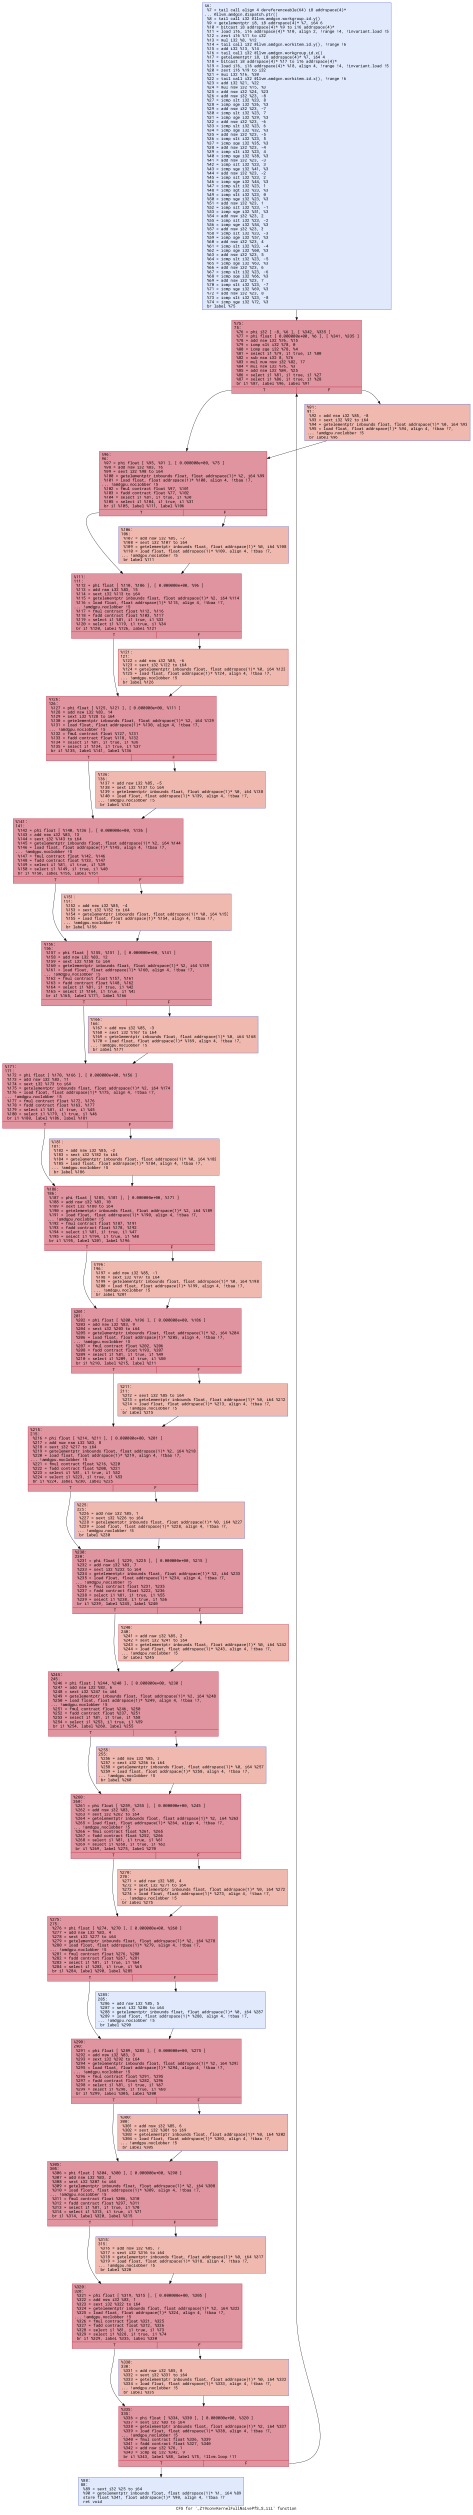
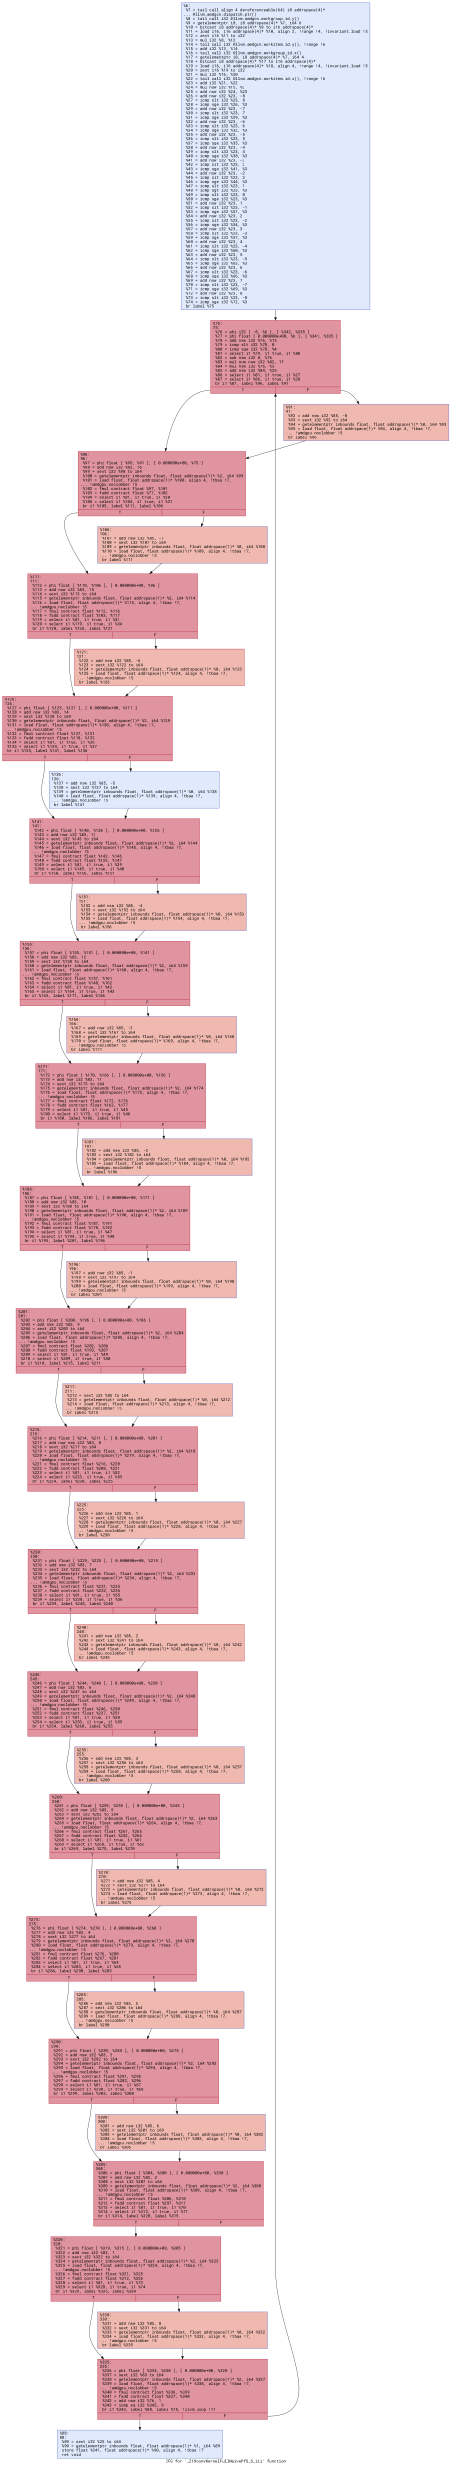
(181, 790) -> (134, 790)
(181, 2010) -> (159, 2010)
(181, 2255) -> none
